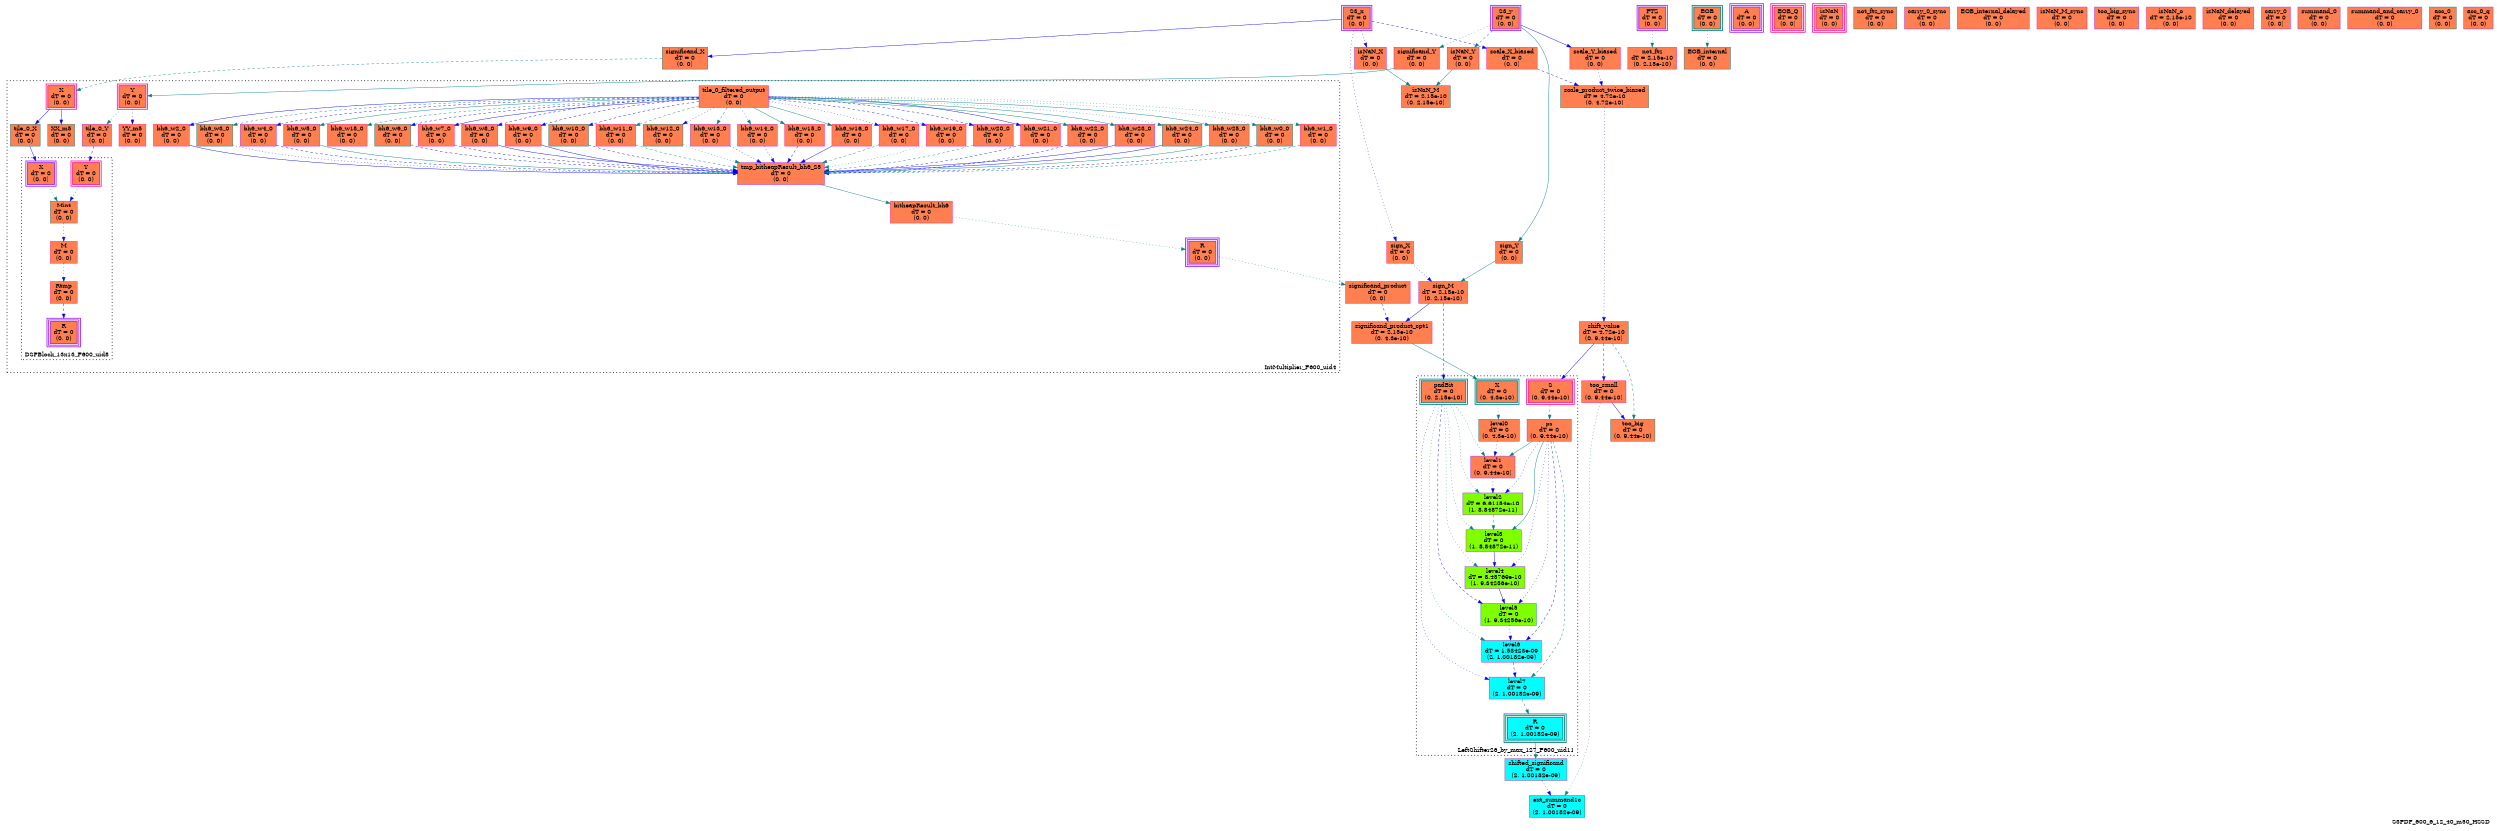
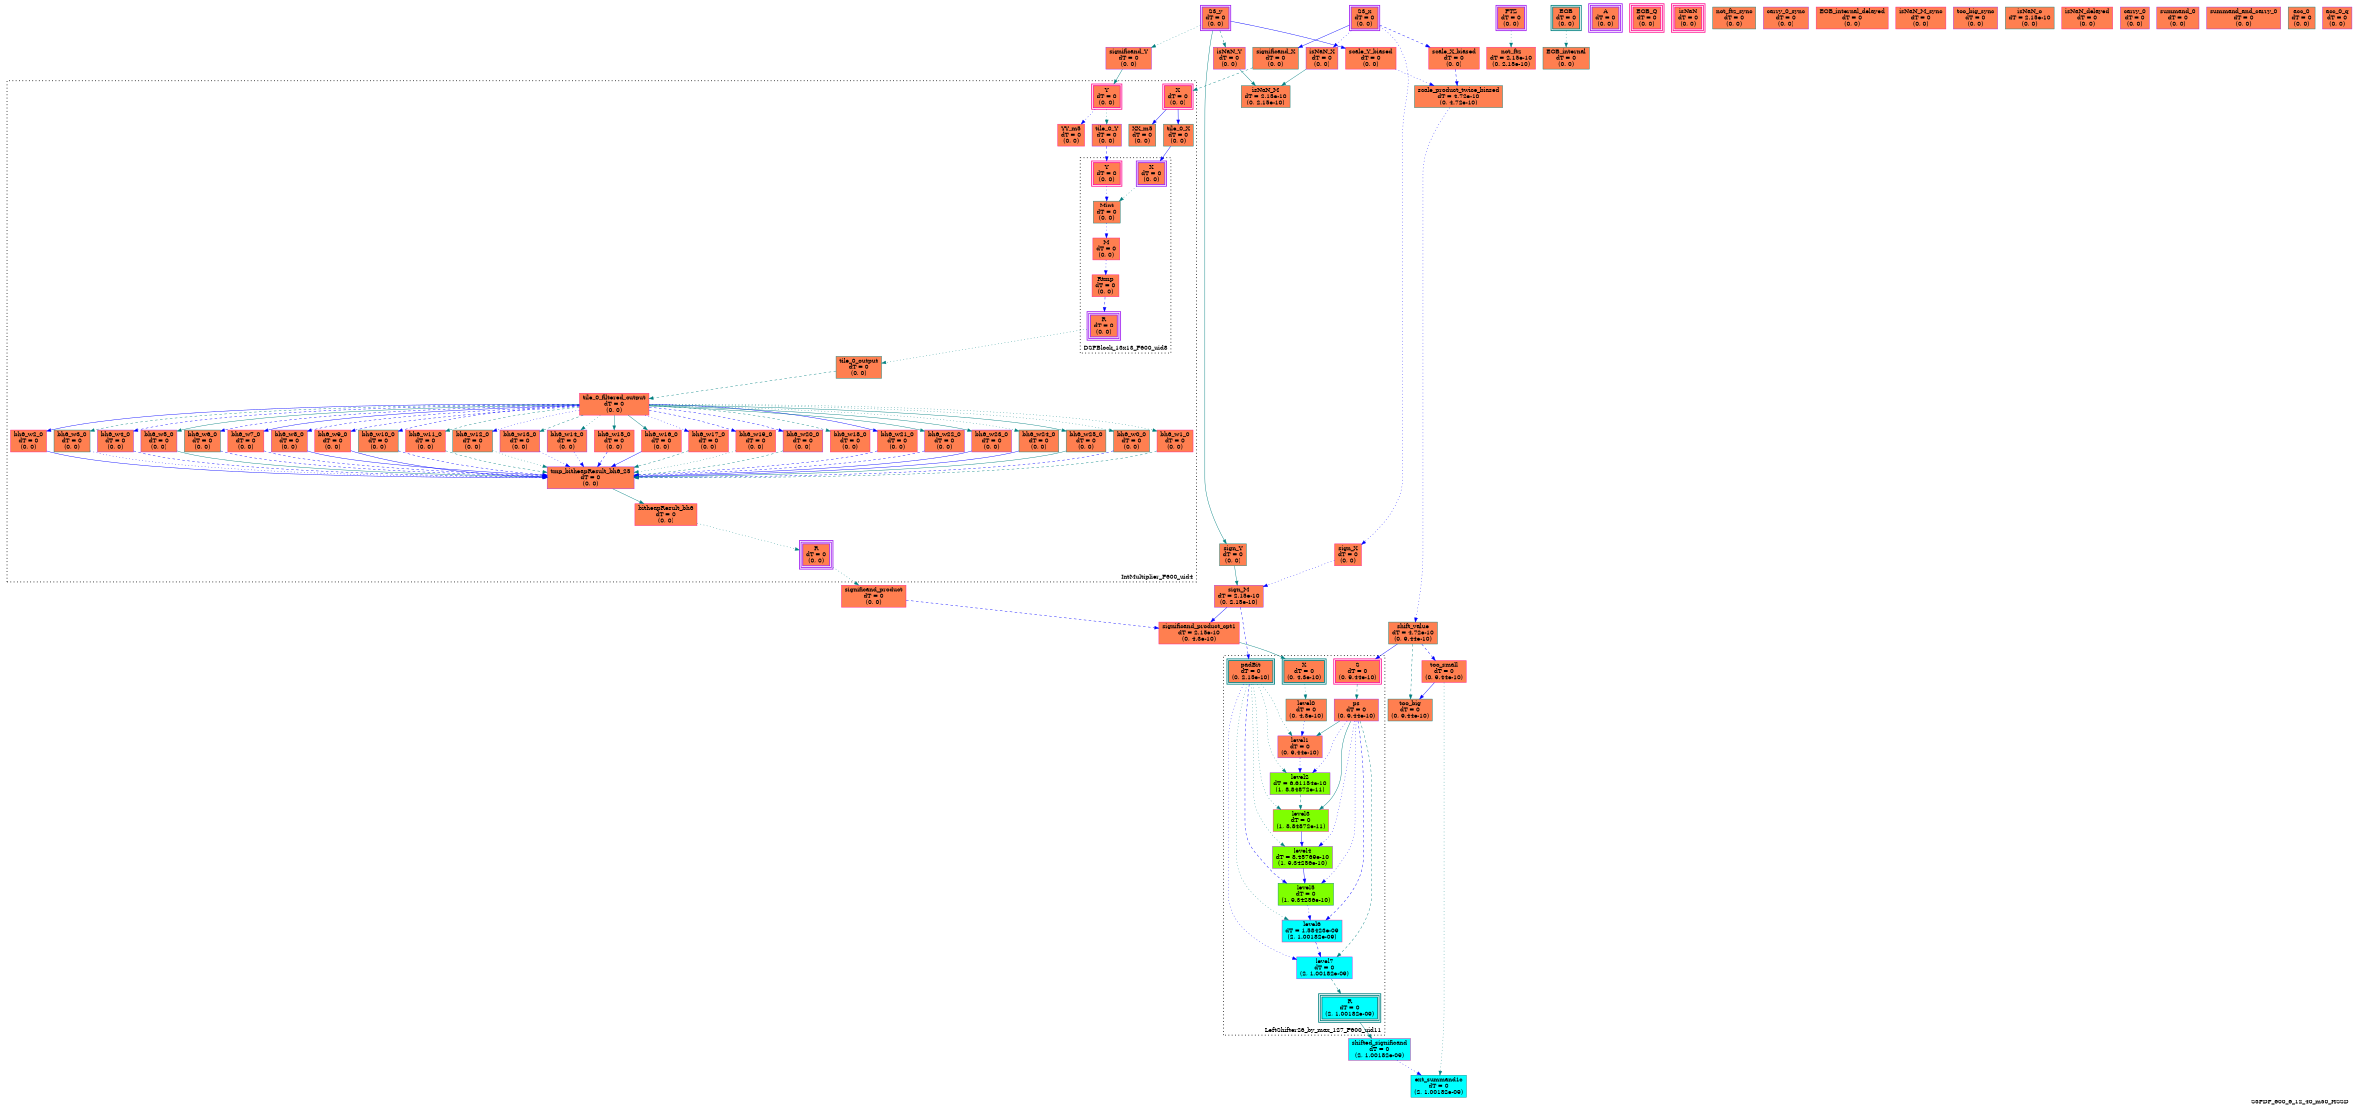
(2171, 18) -> (2030, 18)
none -> (859, 367)
